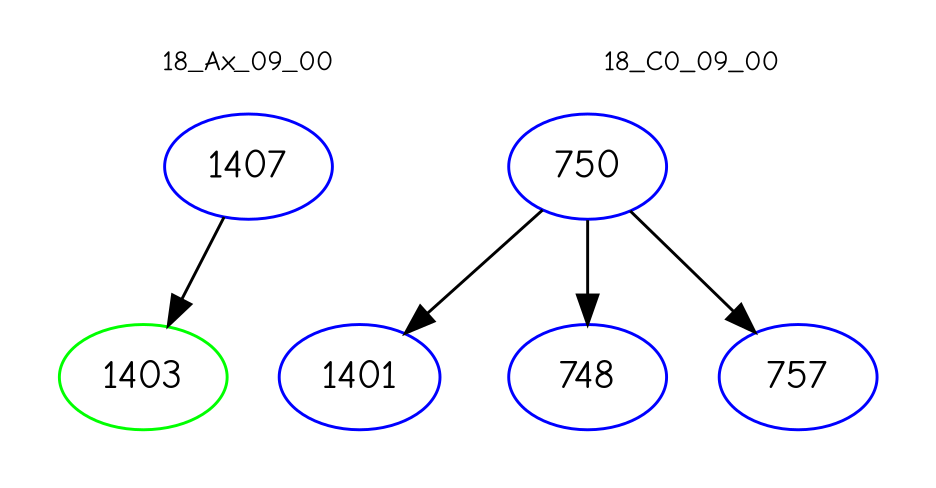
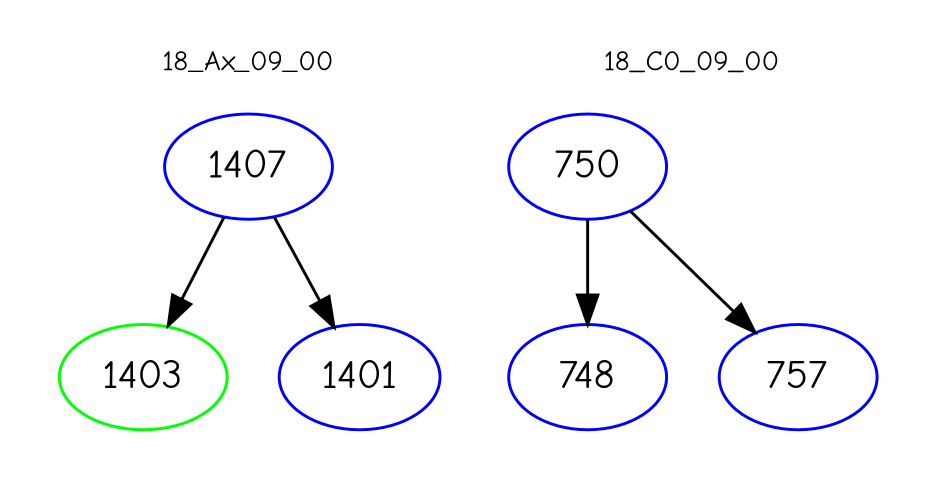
(505, 244) -> (297, 259)
